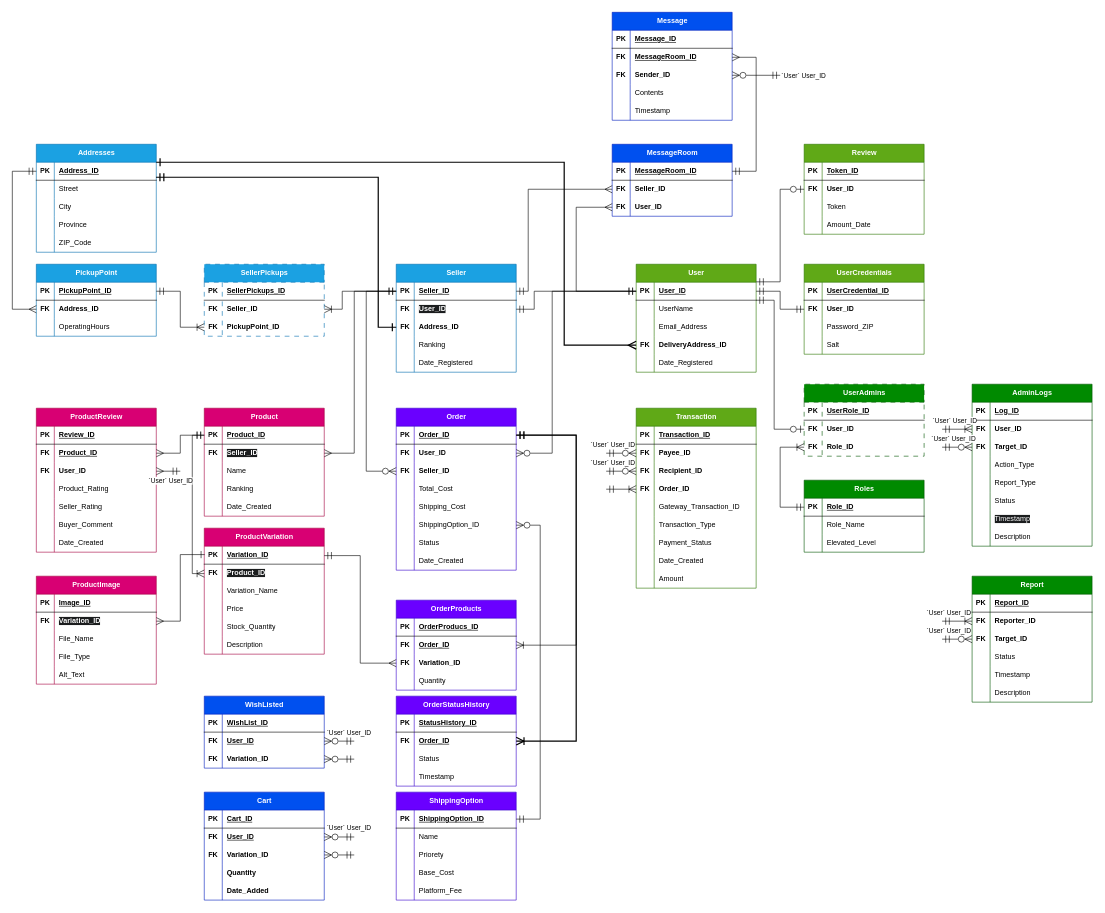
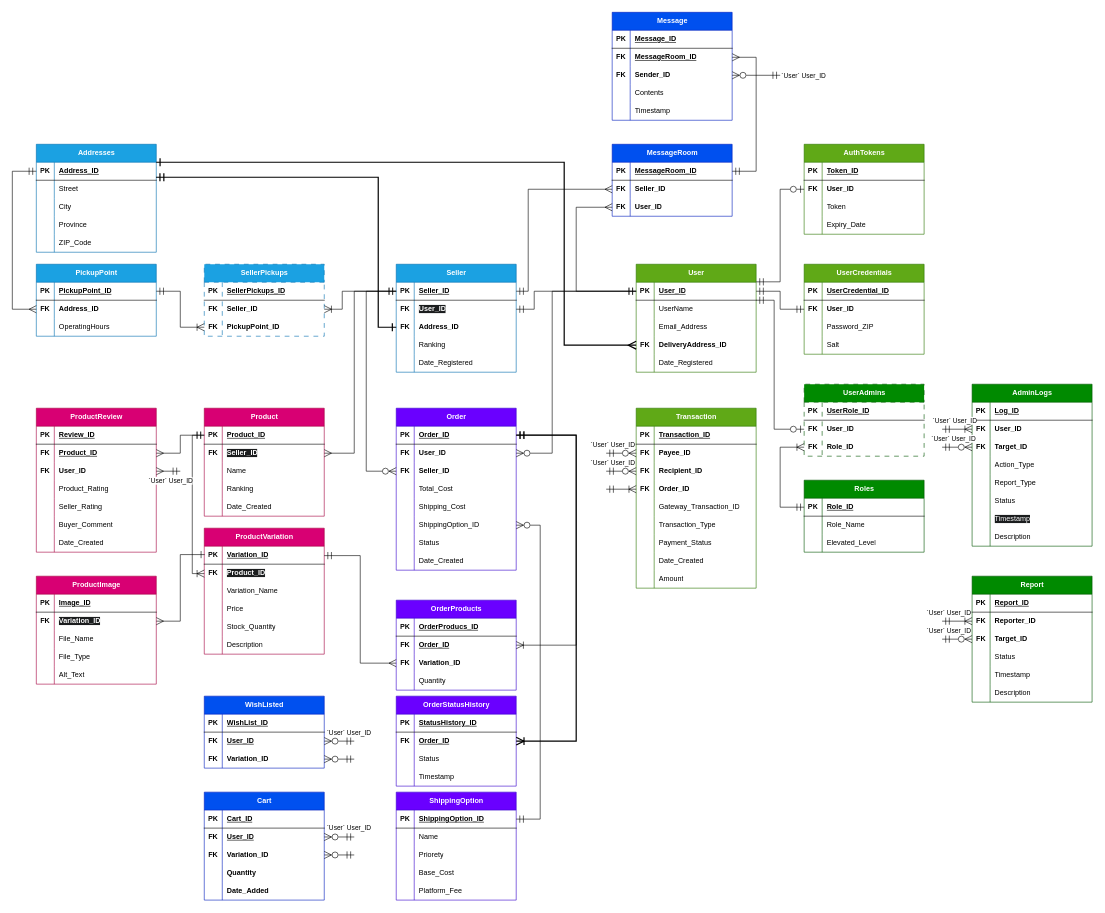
(865, 153) -> (865, 153)
(849, 225) -> (848, 225)
